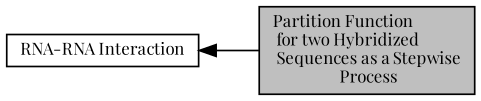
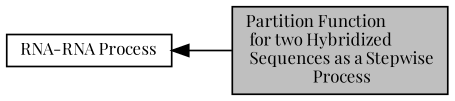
(103, 50) -> (89, 50)
